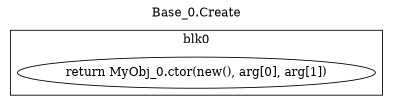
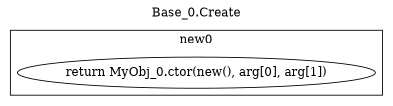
(196, 40) -> (196, 40)
